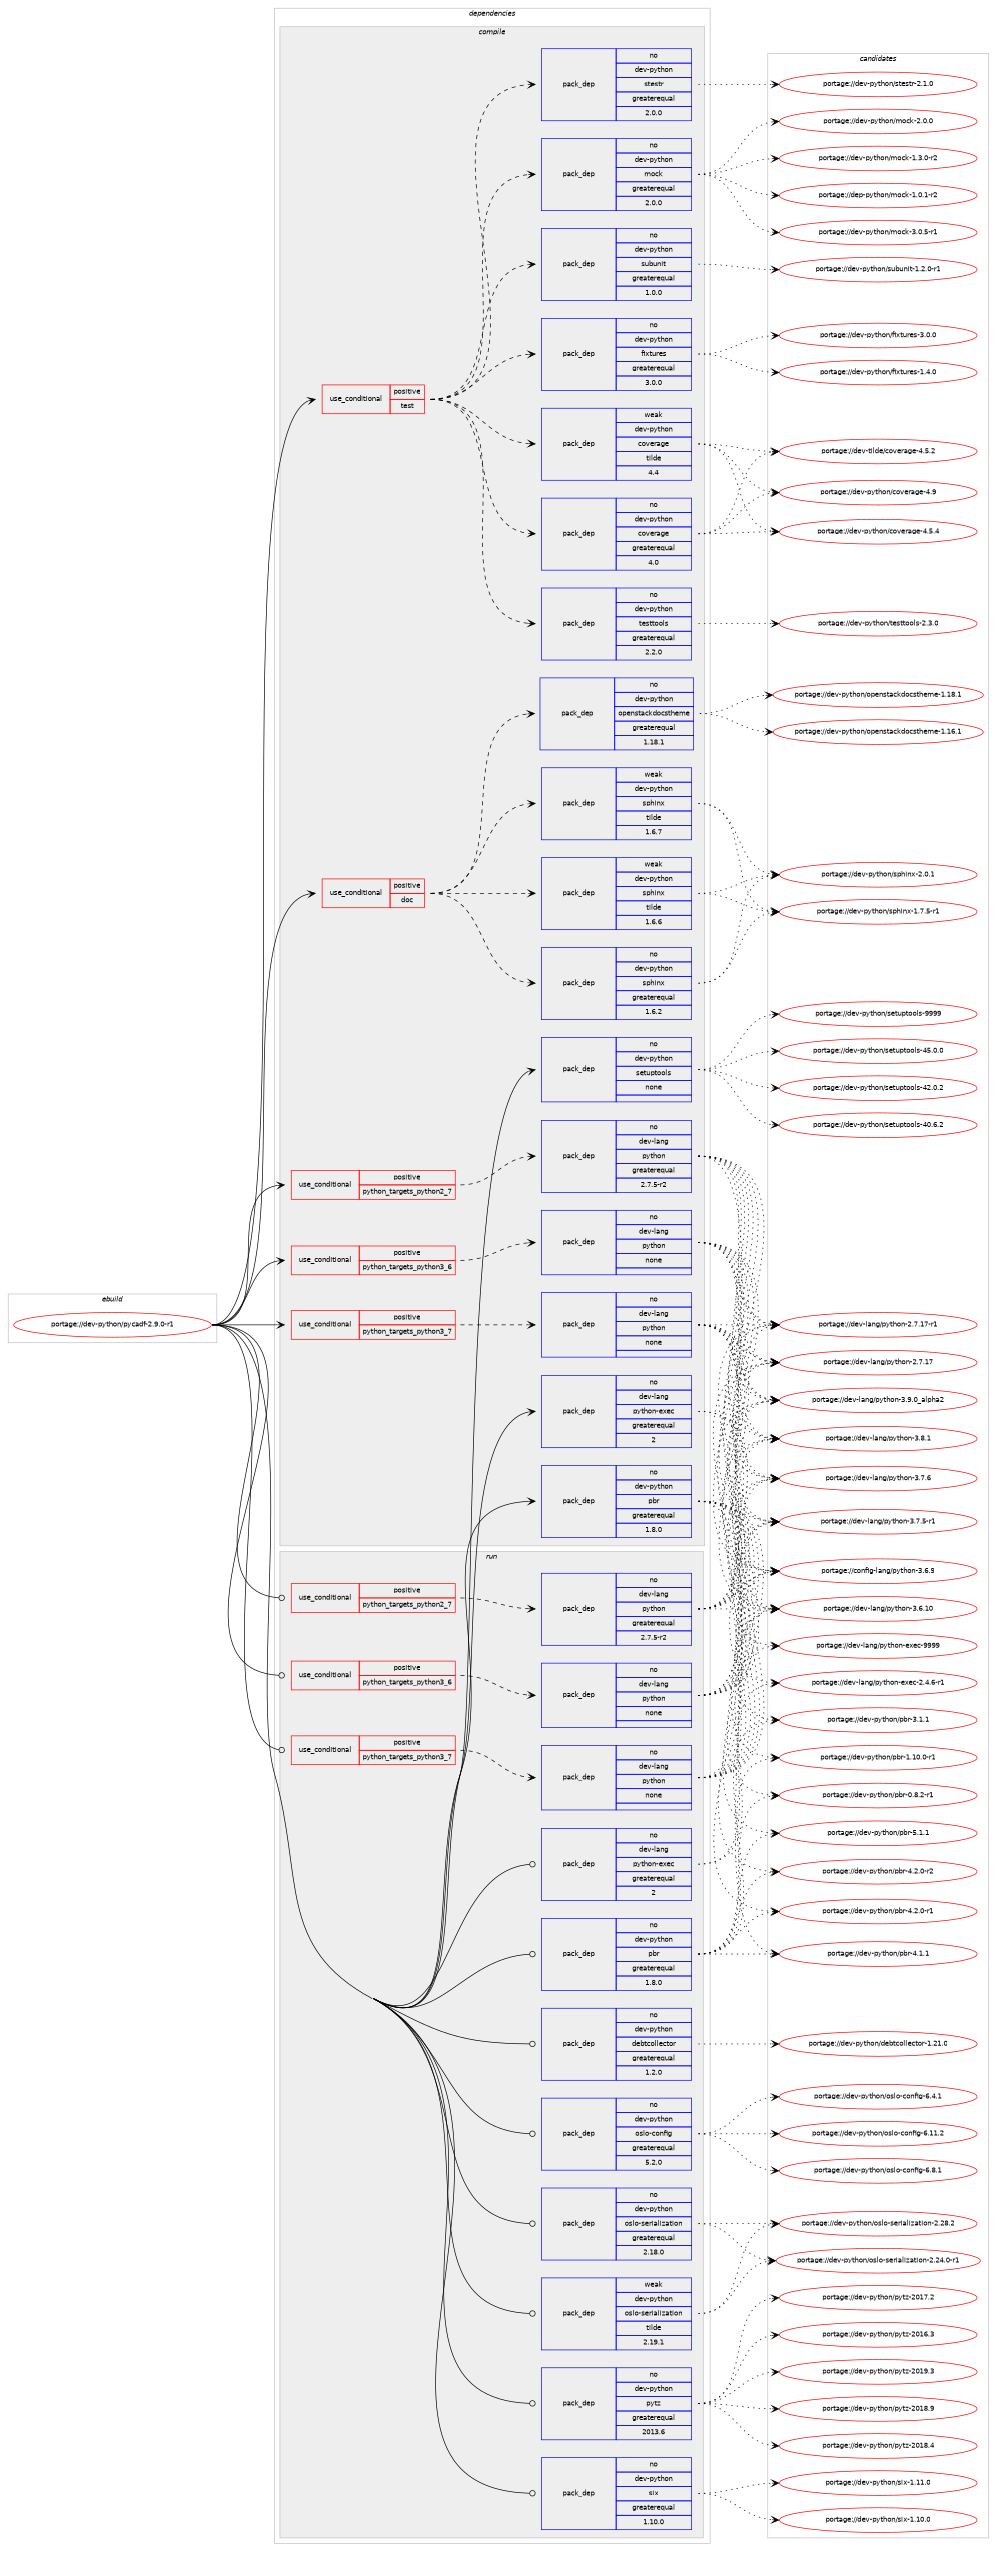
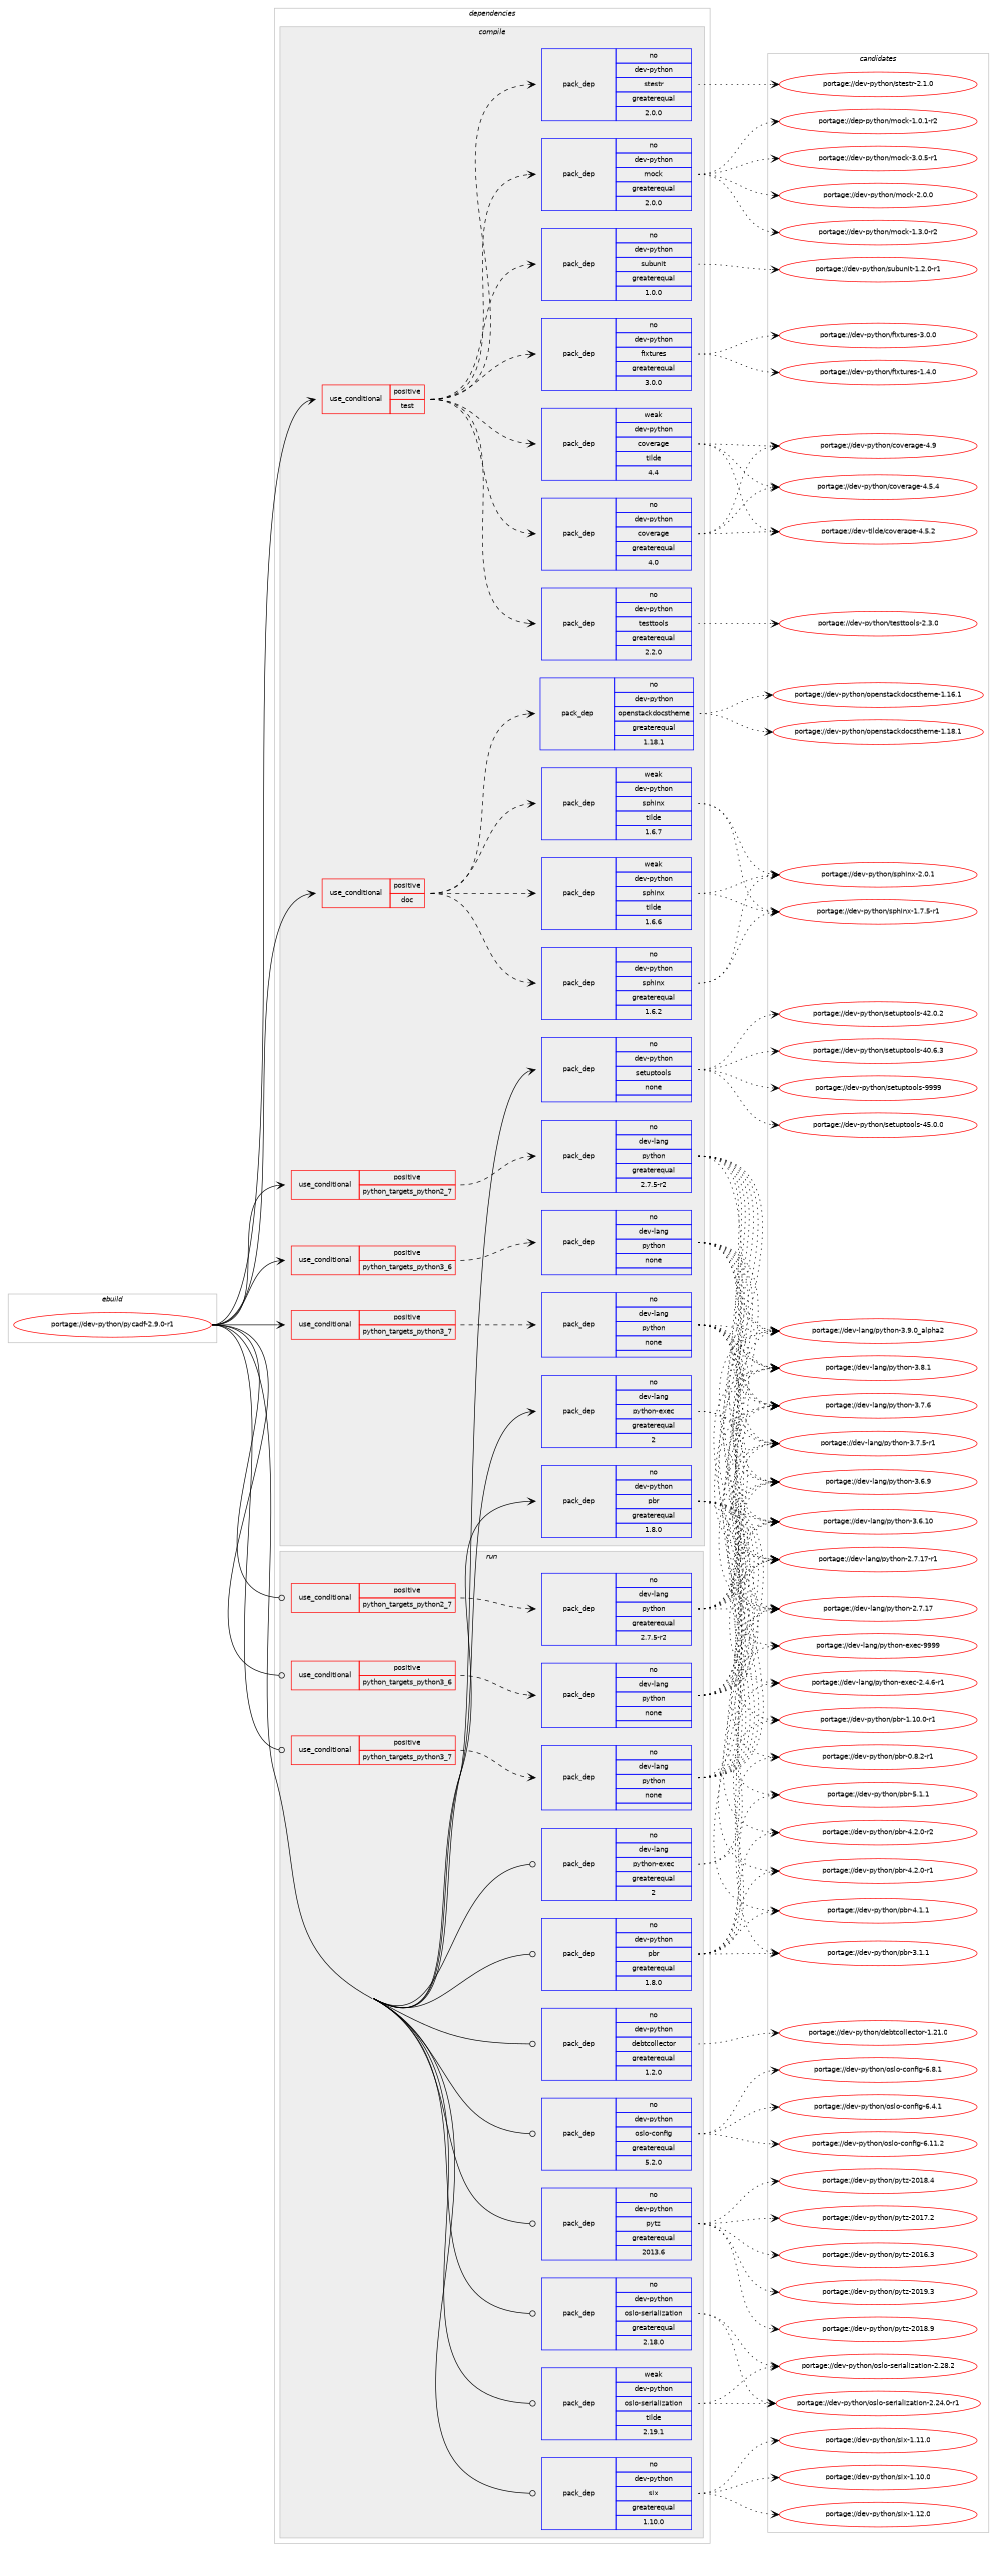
(878, 1125) -> (878, 1051)
(878, 1571) -> (878, 1482)
none -> (878, 2515)
